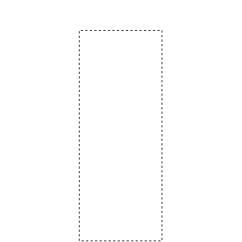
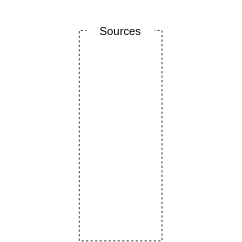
none -> (120, 30)
